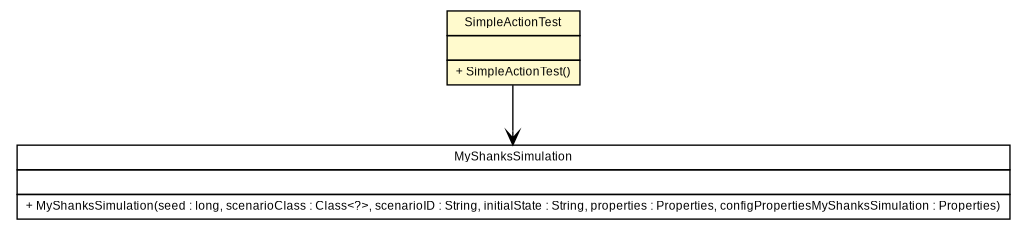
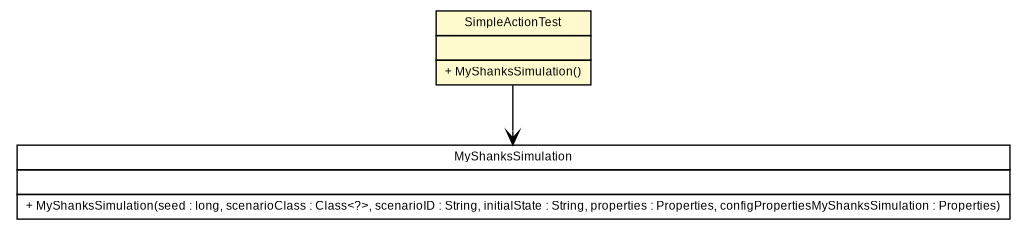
(514, 72) -> (514, 72)
